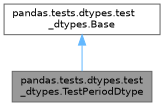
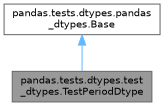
(82, 19) -> (82, 19)
